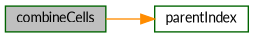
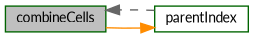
none -> (137, 10)
